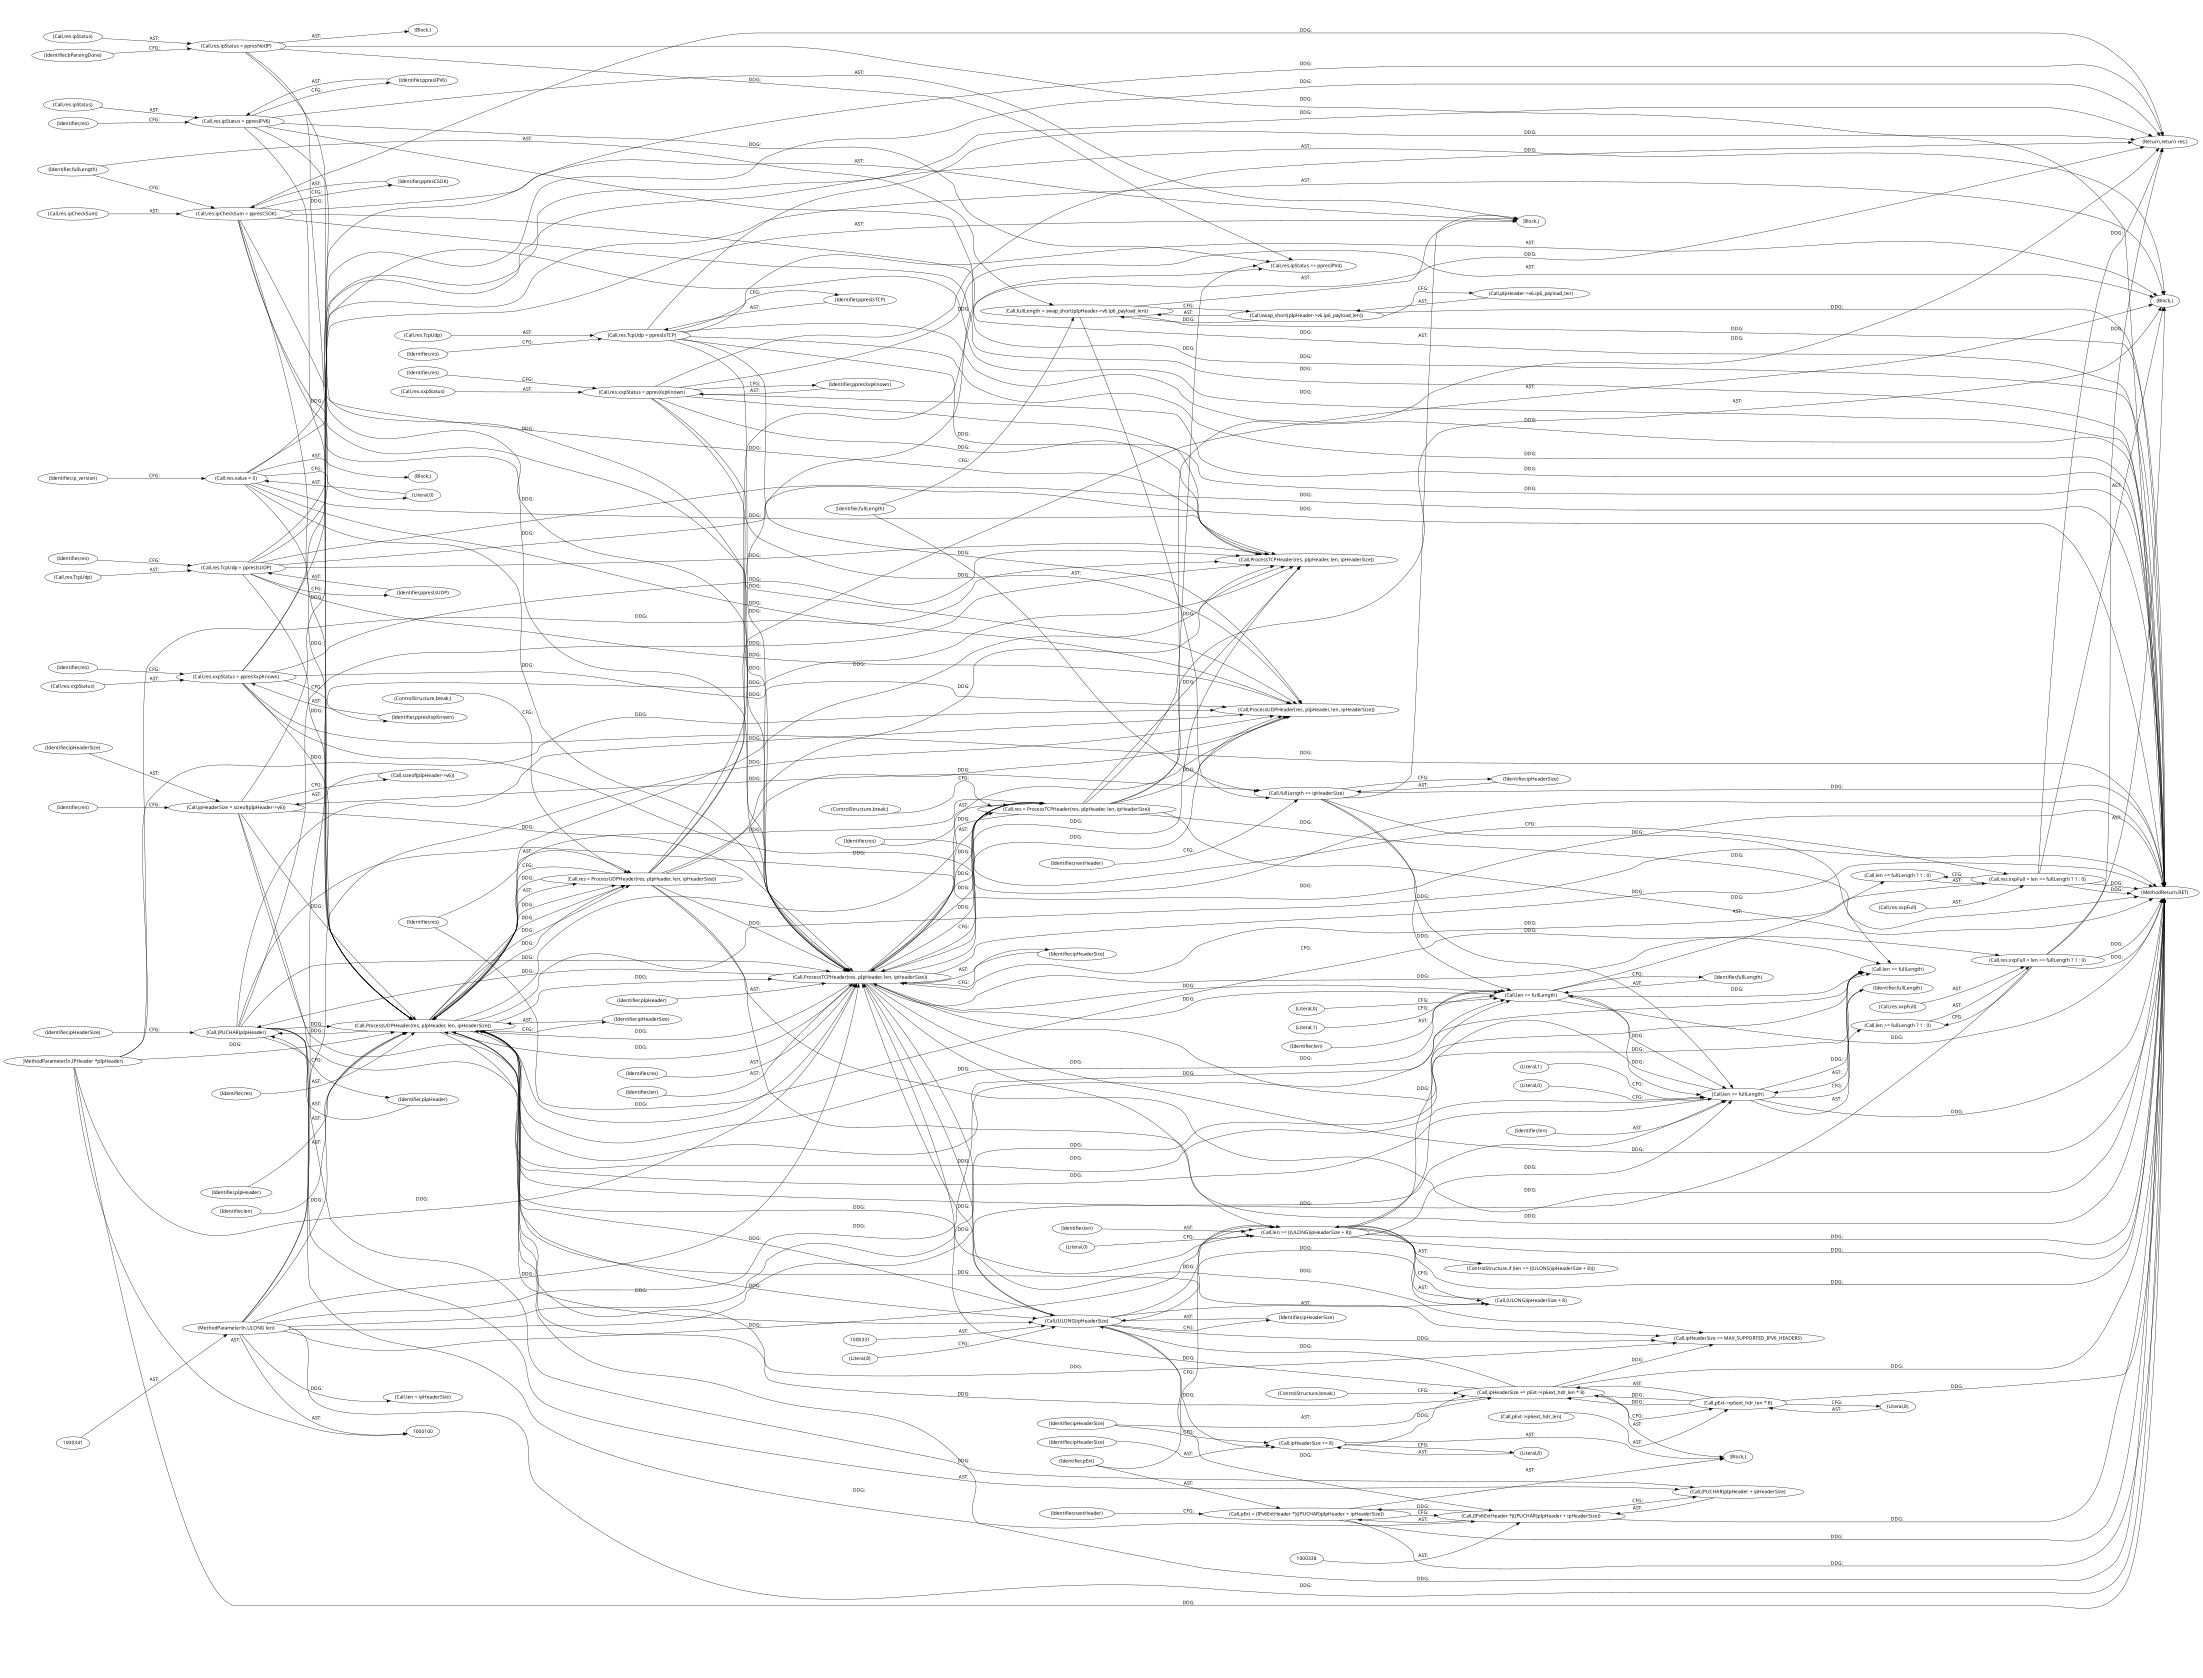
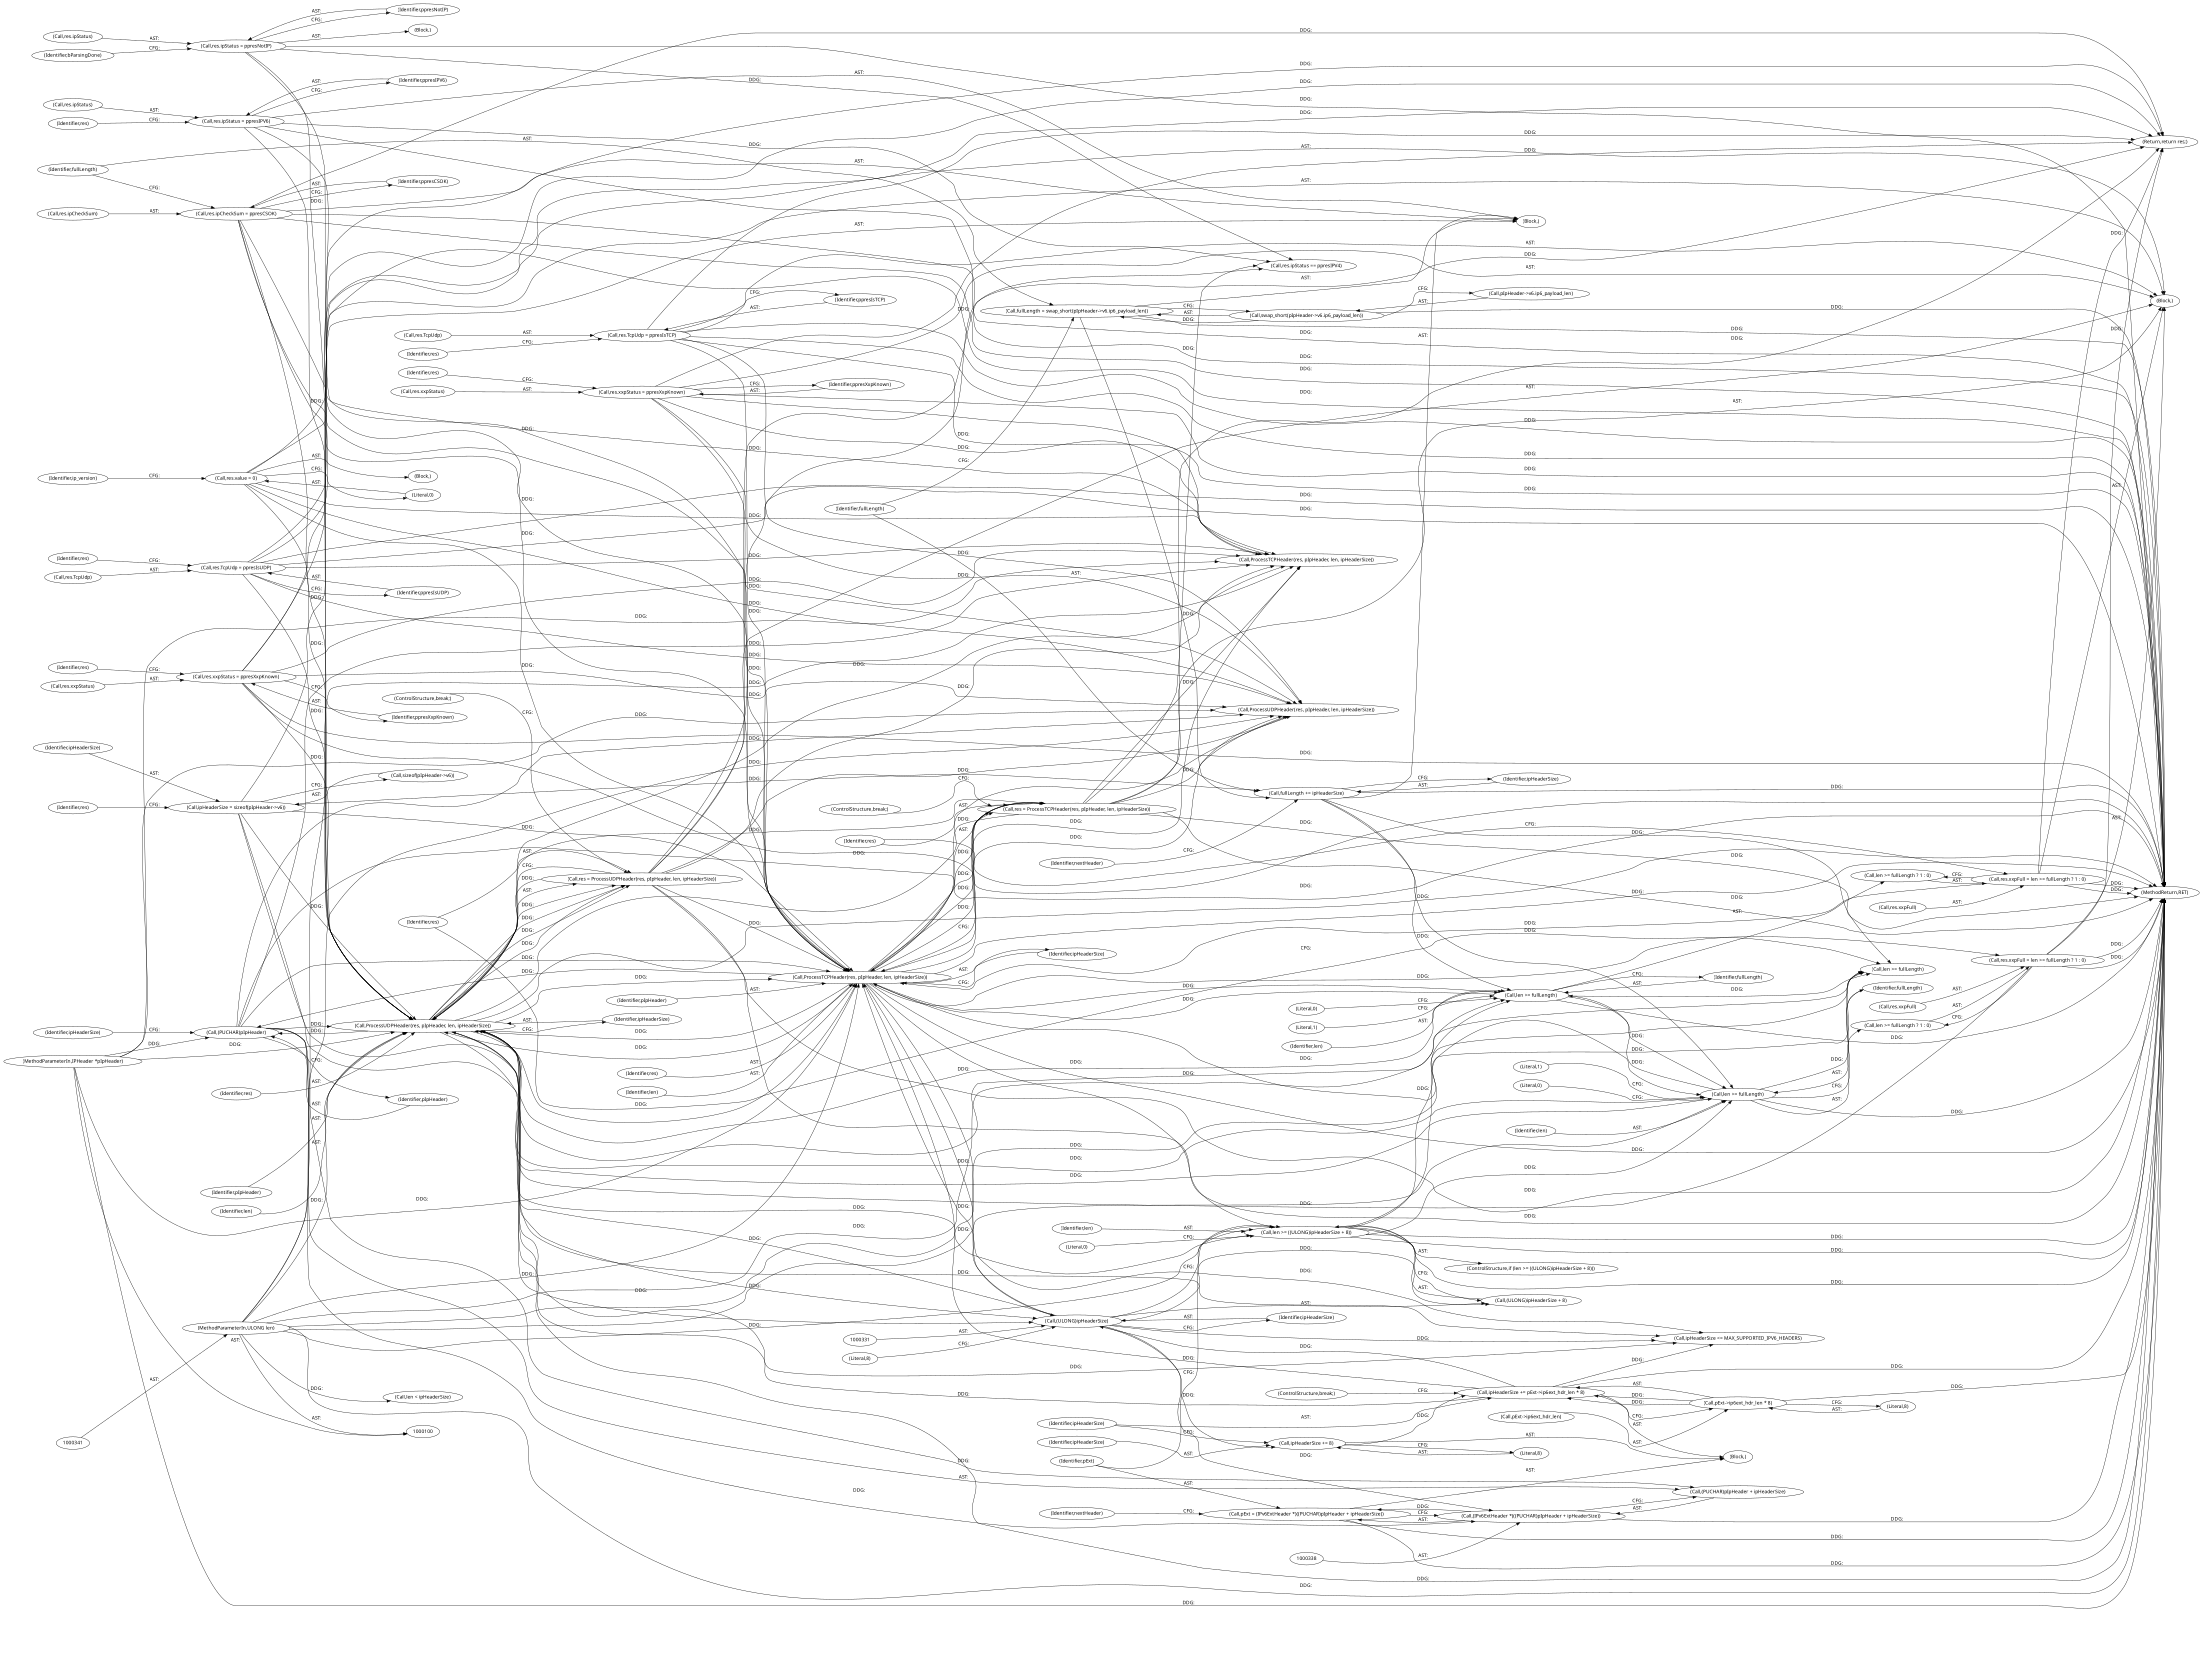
none -> (423, 10)
none -> (155, 1047)
(1189, 1267) -> (1189, 1267)
